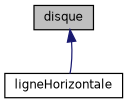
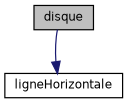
(72, 58) -> (56, 46)
